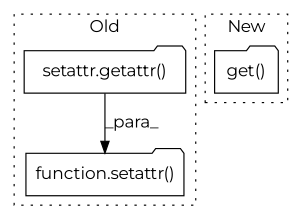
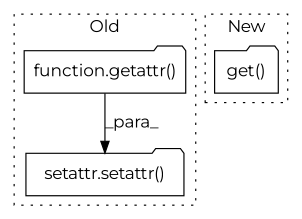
(105, 72) -> (105, 72)
(105, 175) -> (105, 175)
